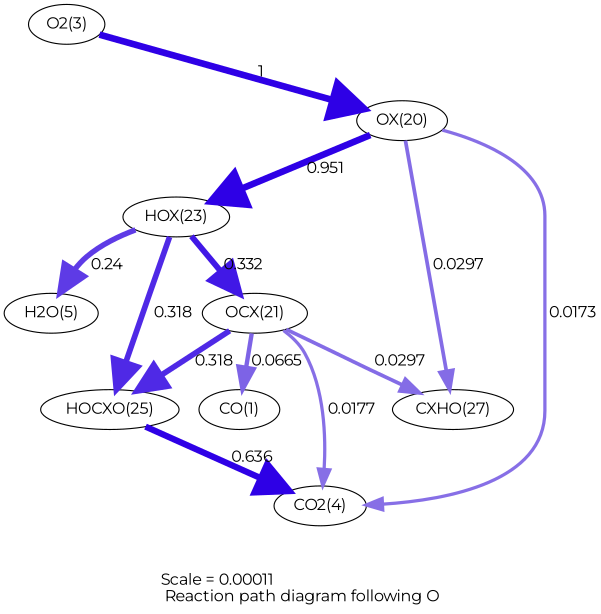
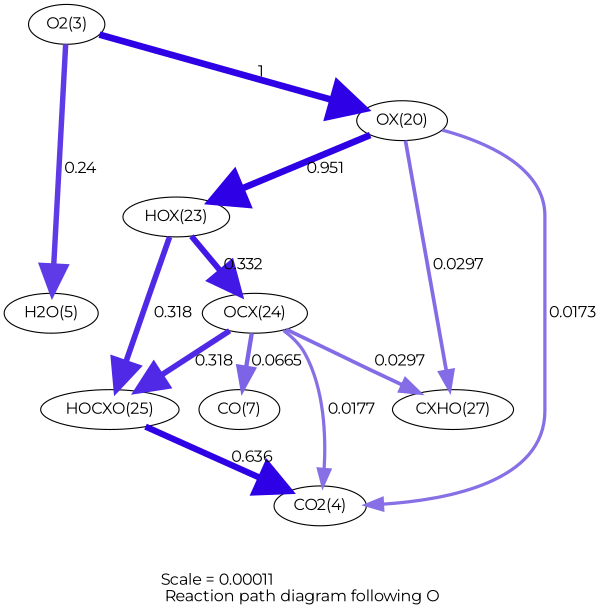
(102, 246) -> (60, 155)
(255, 313) -> (255, 313)
(239, 410) -> (239, 410)
